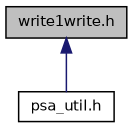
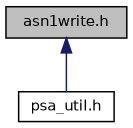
(66, 22) -> (66, 22)
